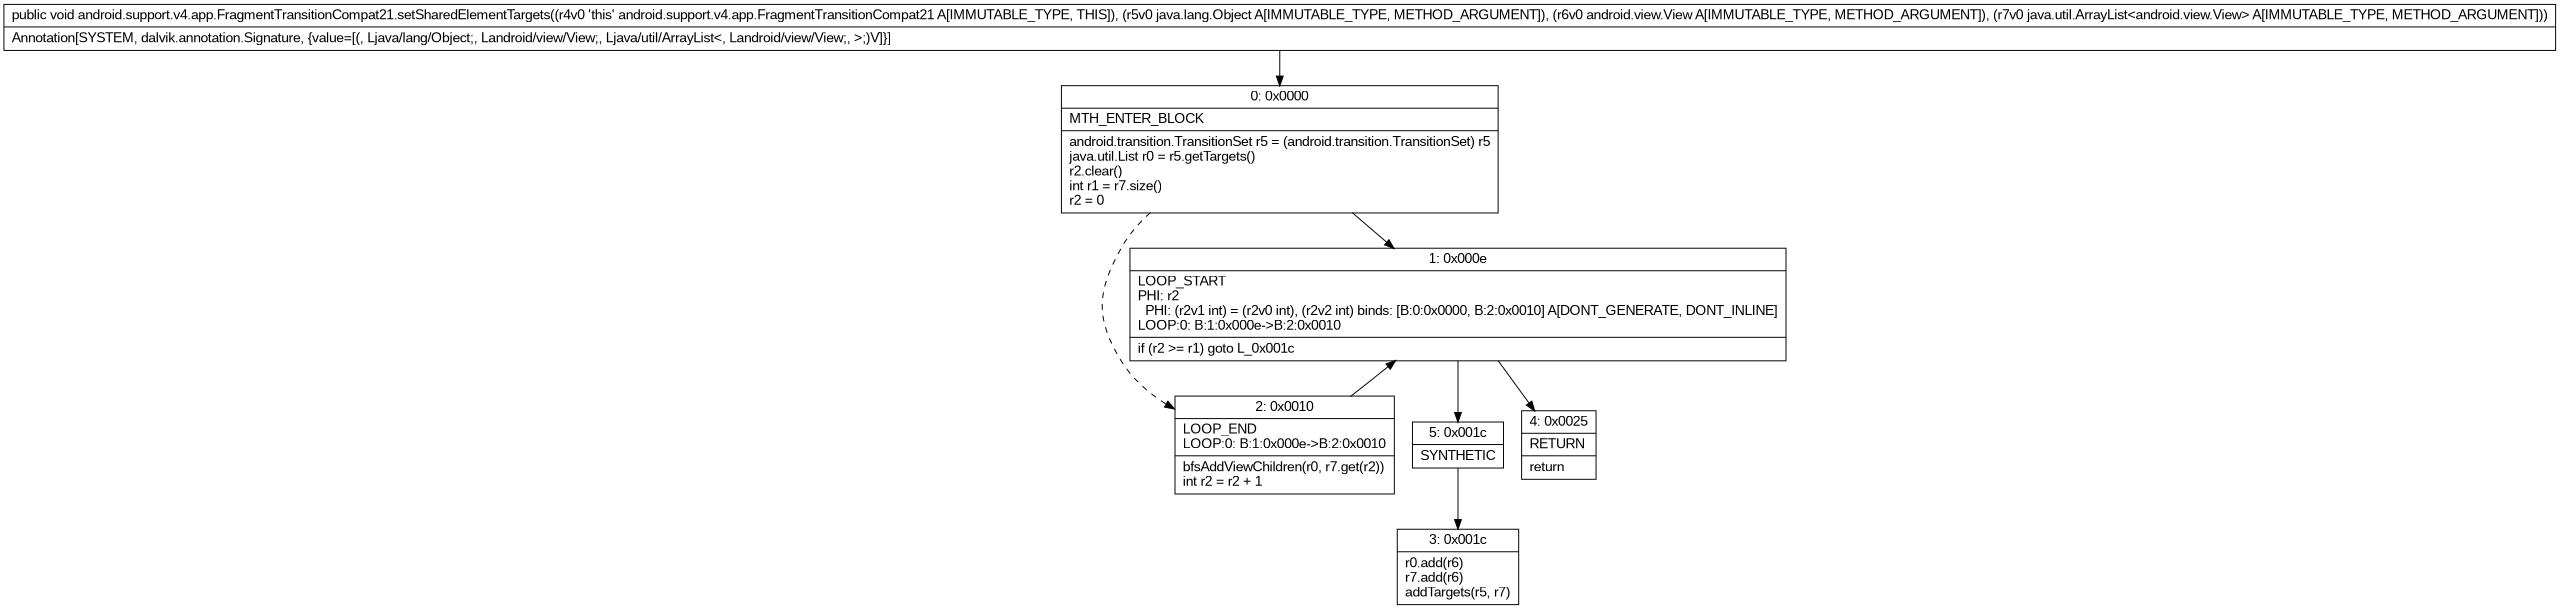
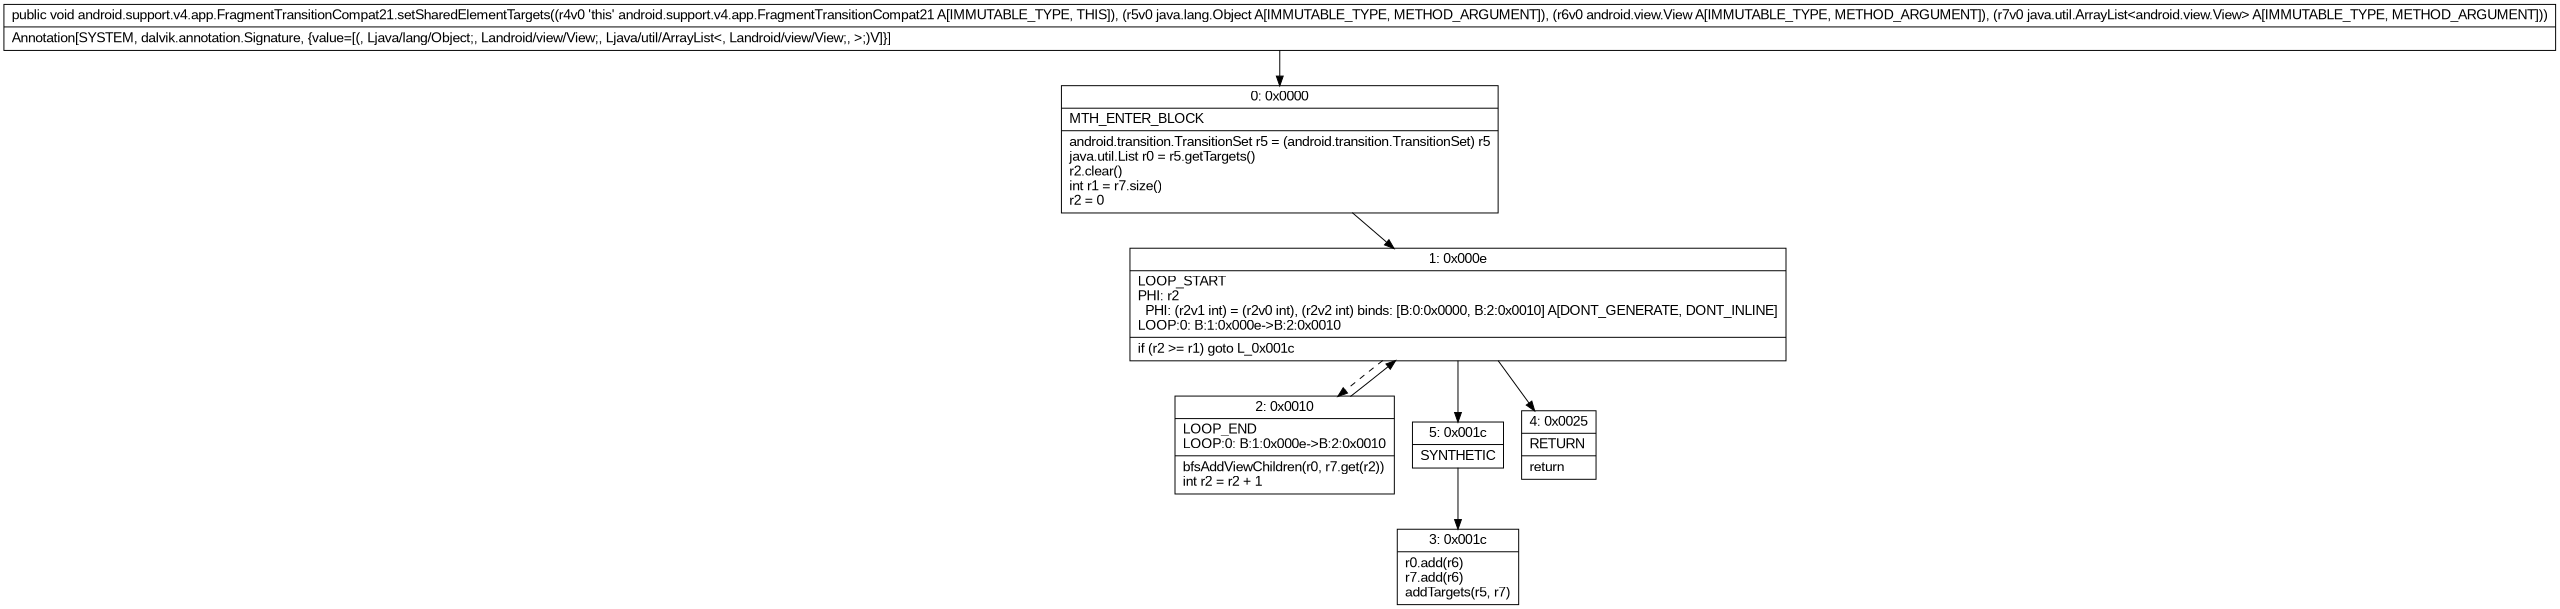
(1103, 313) -> (1364, 375)
